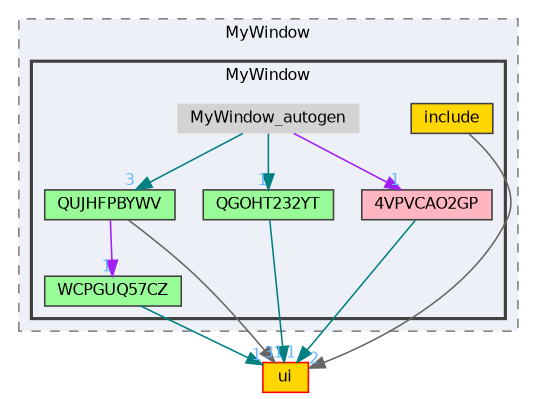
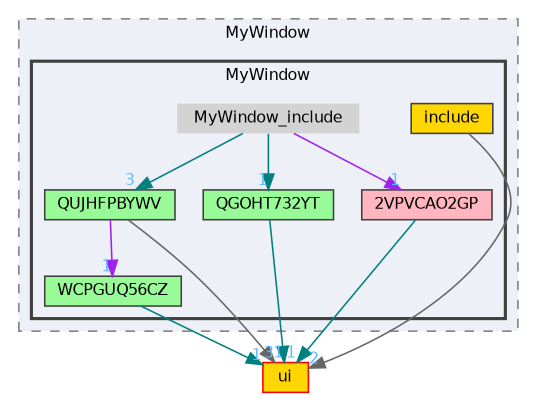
(268, 118) -> (268, 118)
(268, 205) -> (268, 205)
(427, 205) -> (427, 205)
(113, 291) -> (113, 291)
